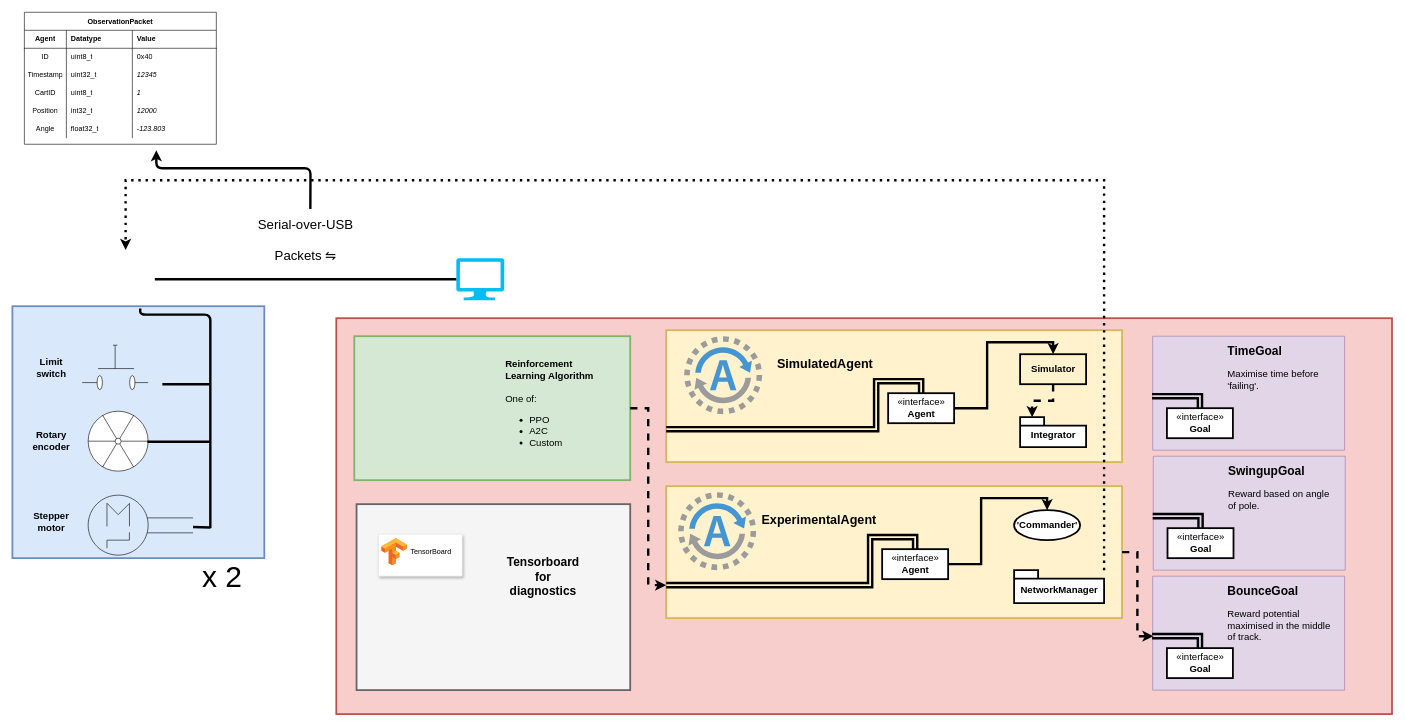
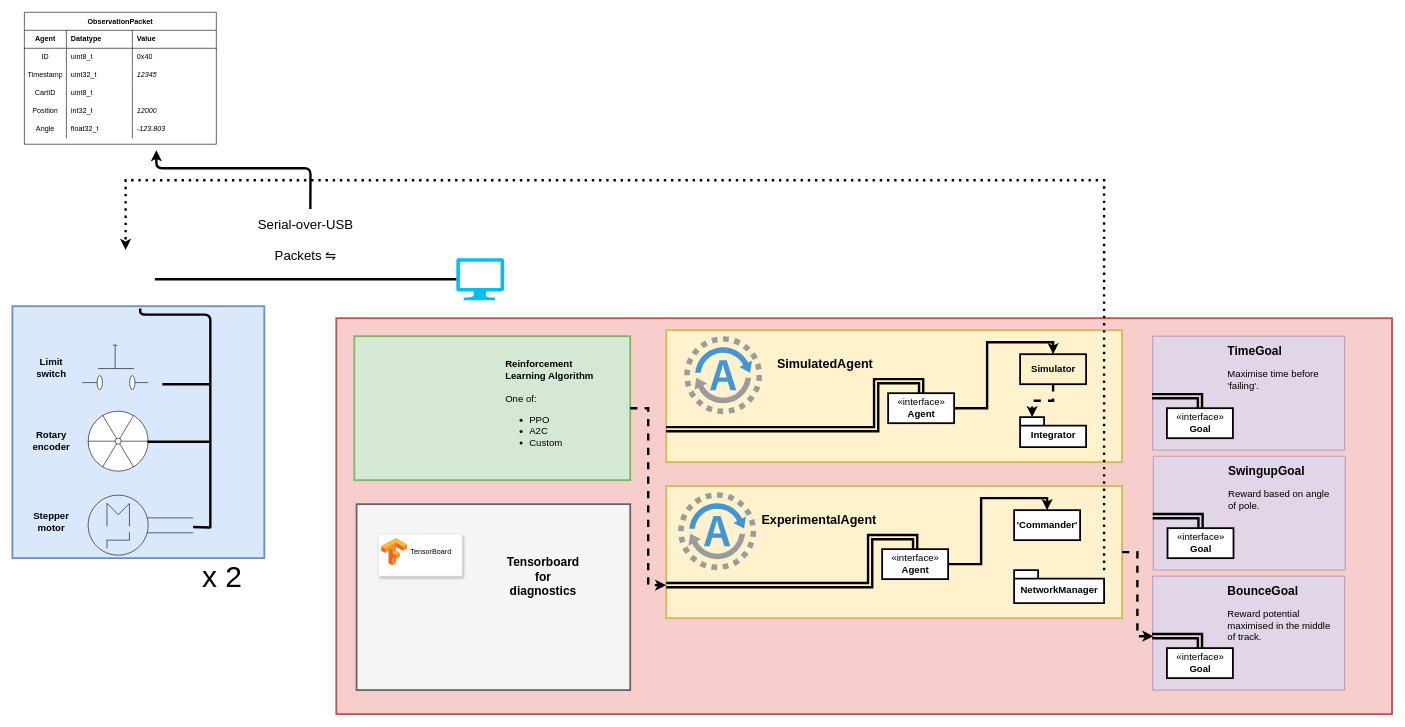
(174, 93) -> none
(1047, 525) -> (1047, 525)
